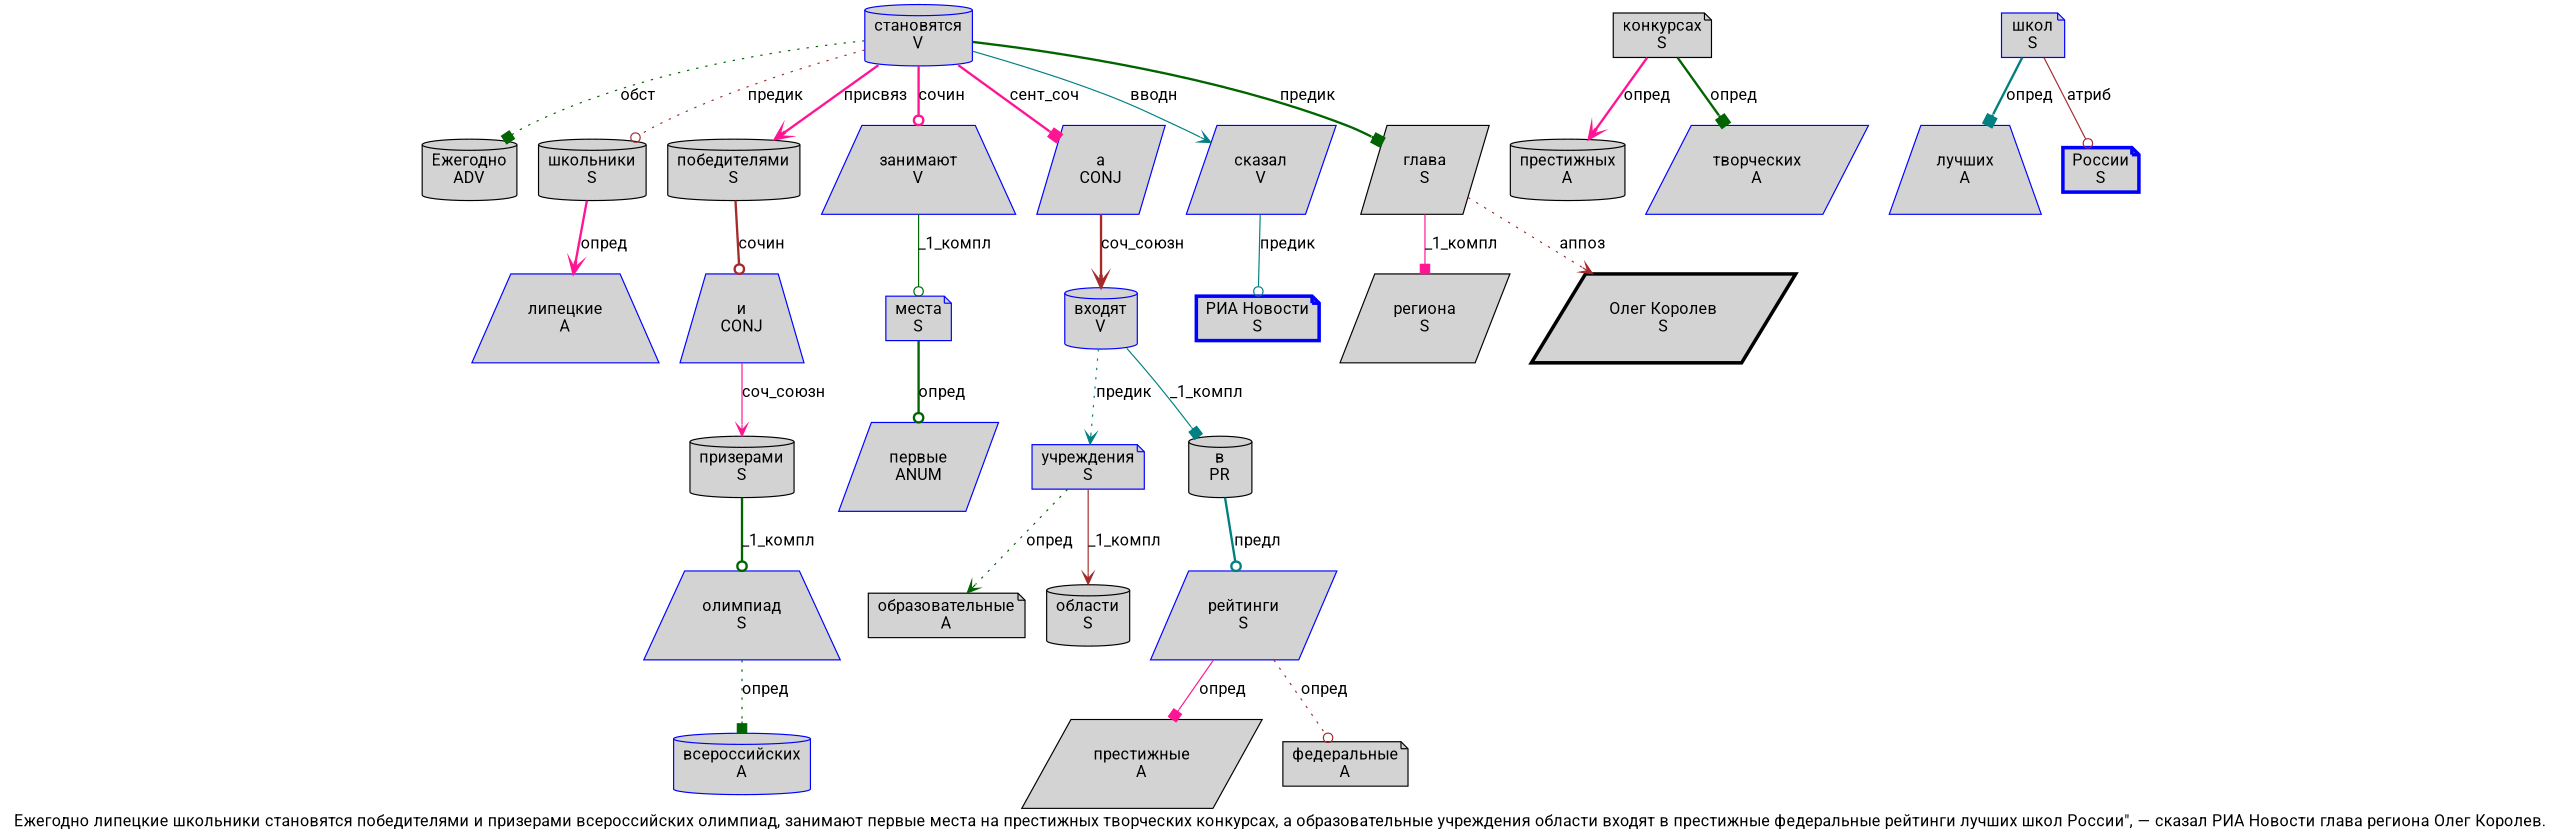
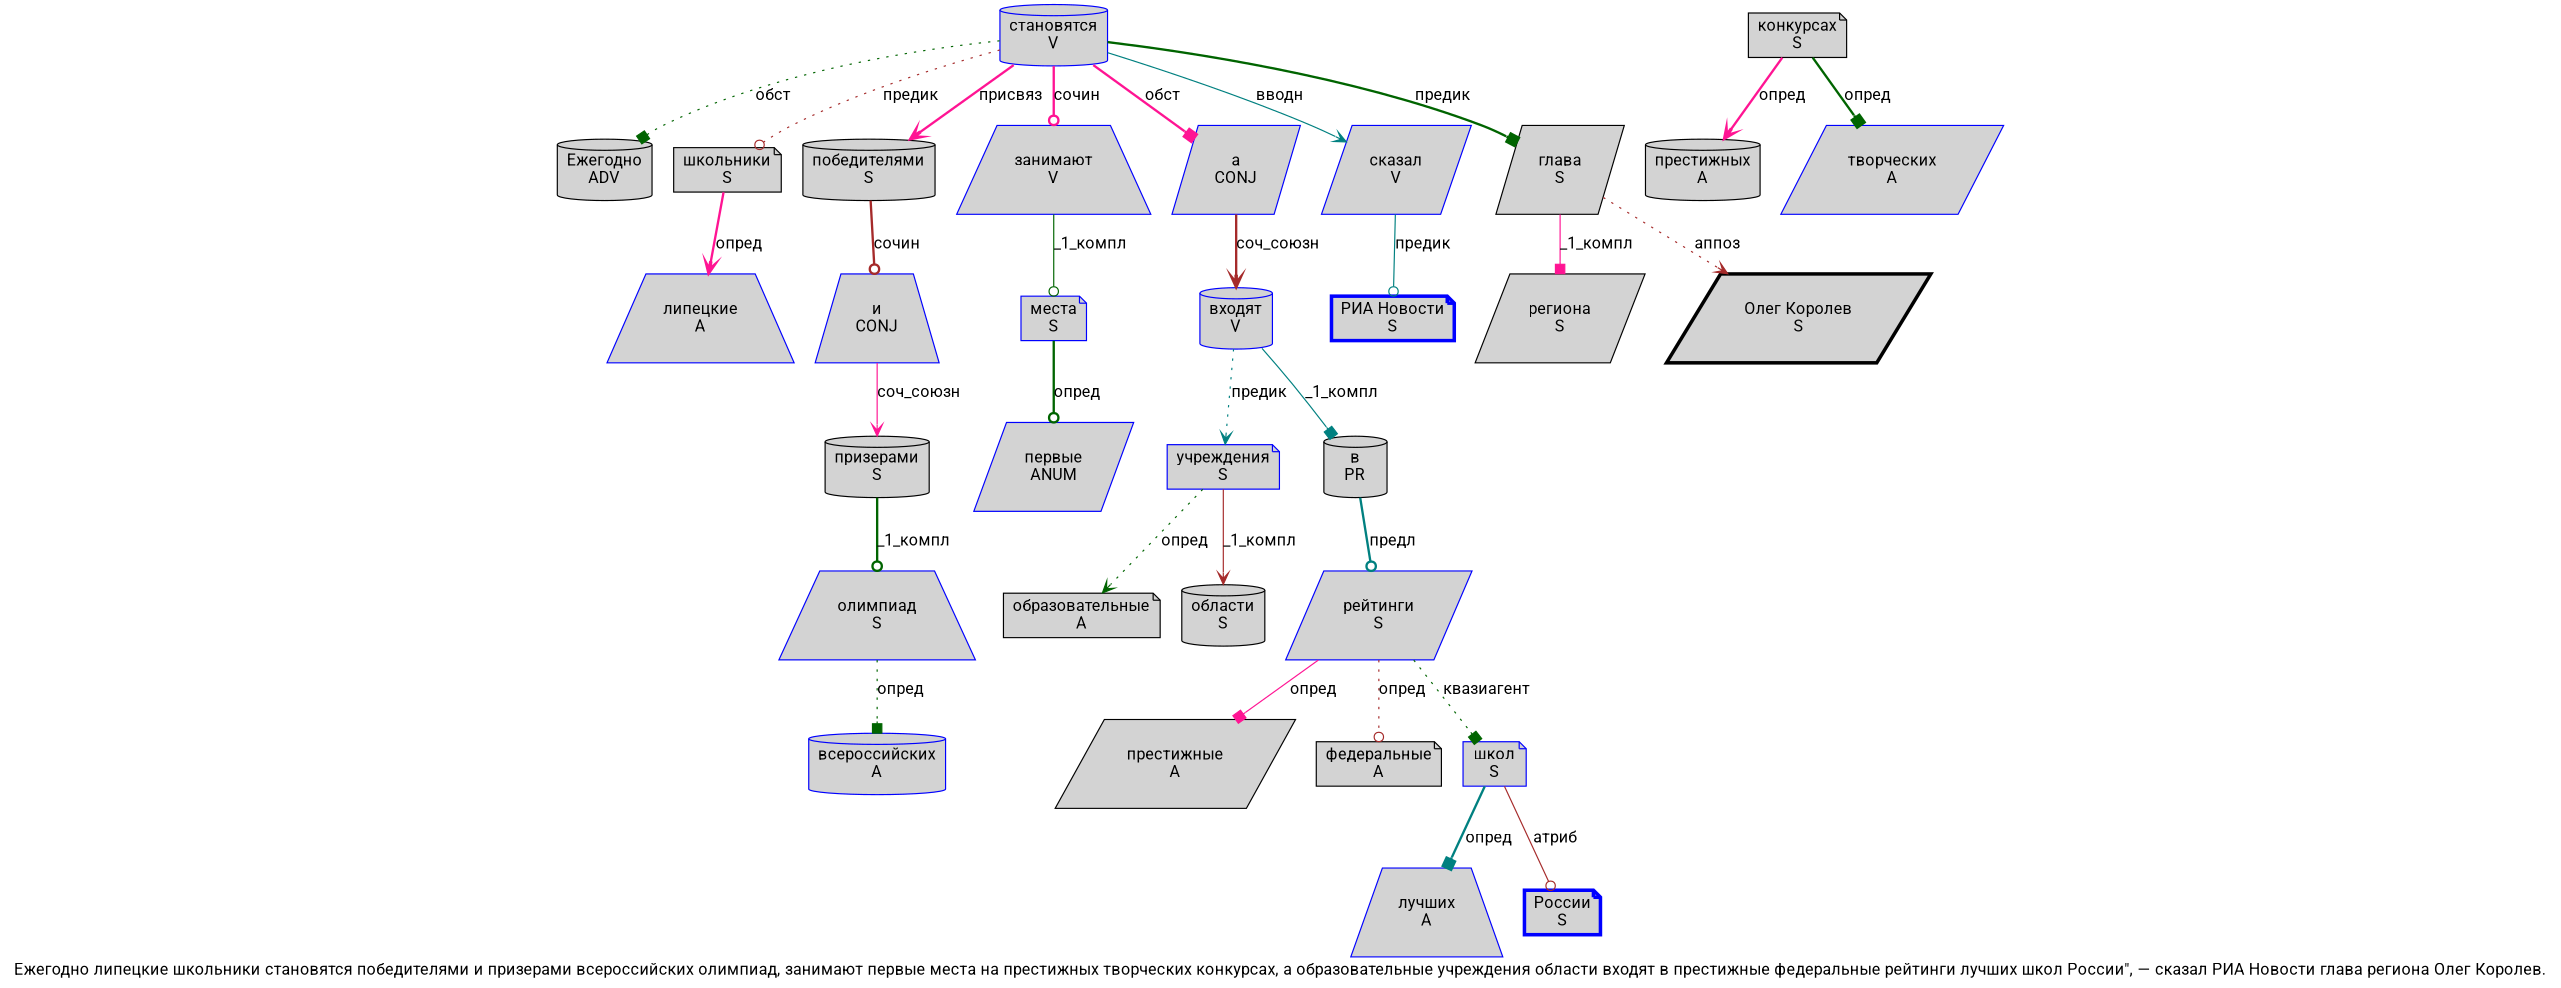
(1045, 96) -> (1163, 96)
(592, 170) -> (727, 170)
none -> (1442, 696)
